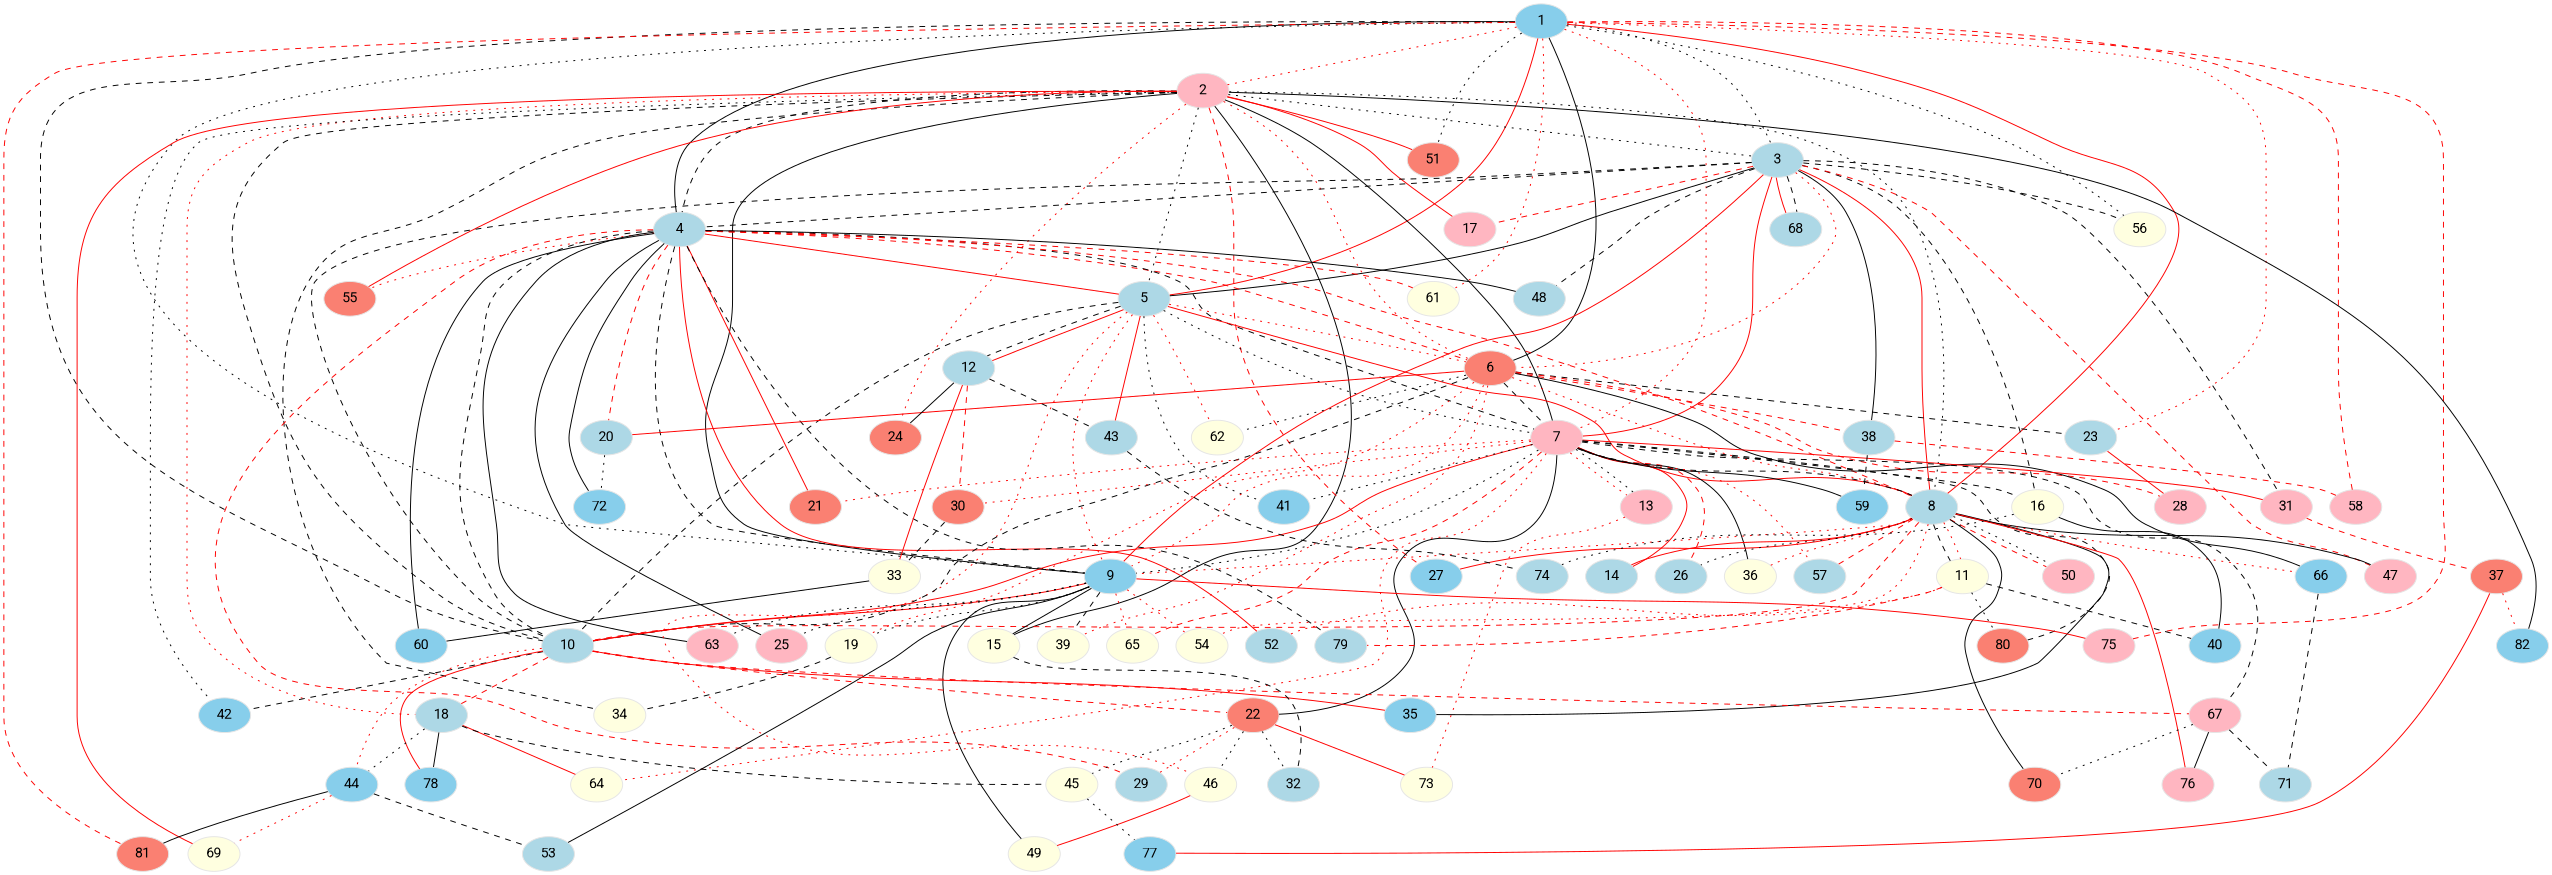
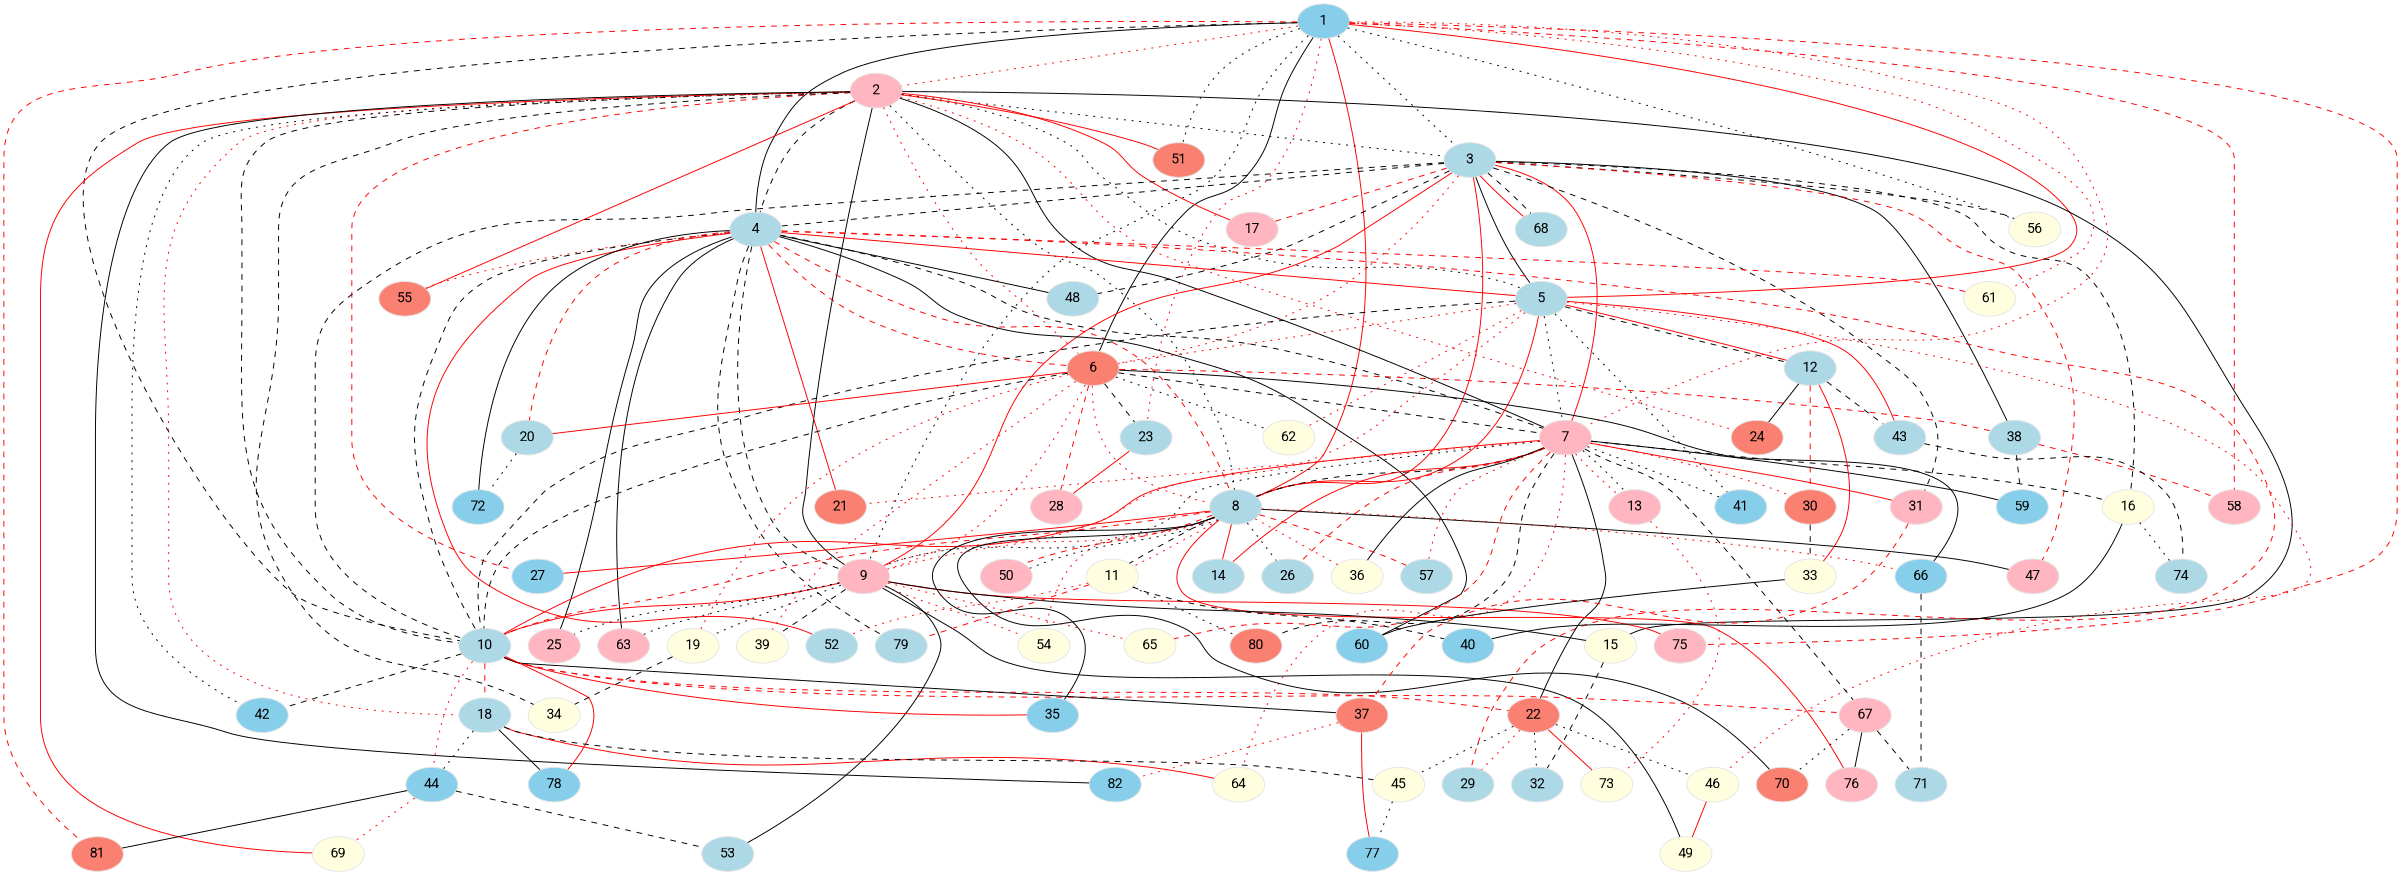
(1110, 576) -> (864, 576)
none -> (878, 685)
